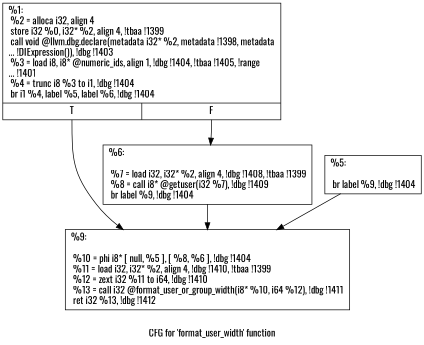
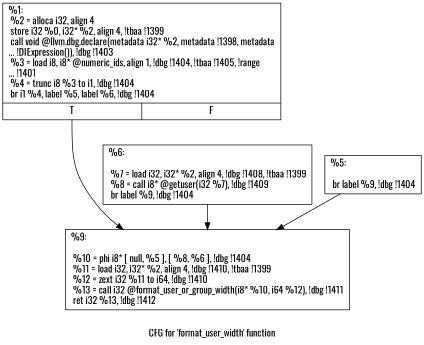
(212, 129) -> none
